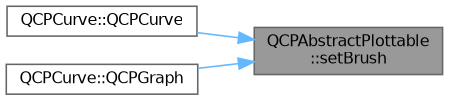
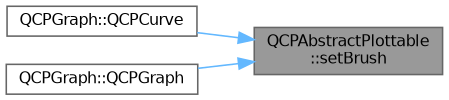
(102, 21) -> (102, 21)
(102, 79) -> (102, 79)
